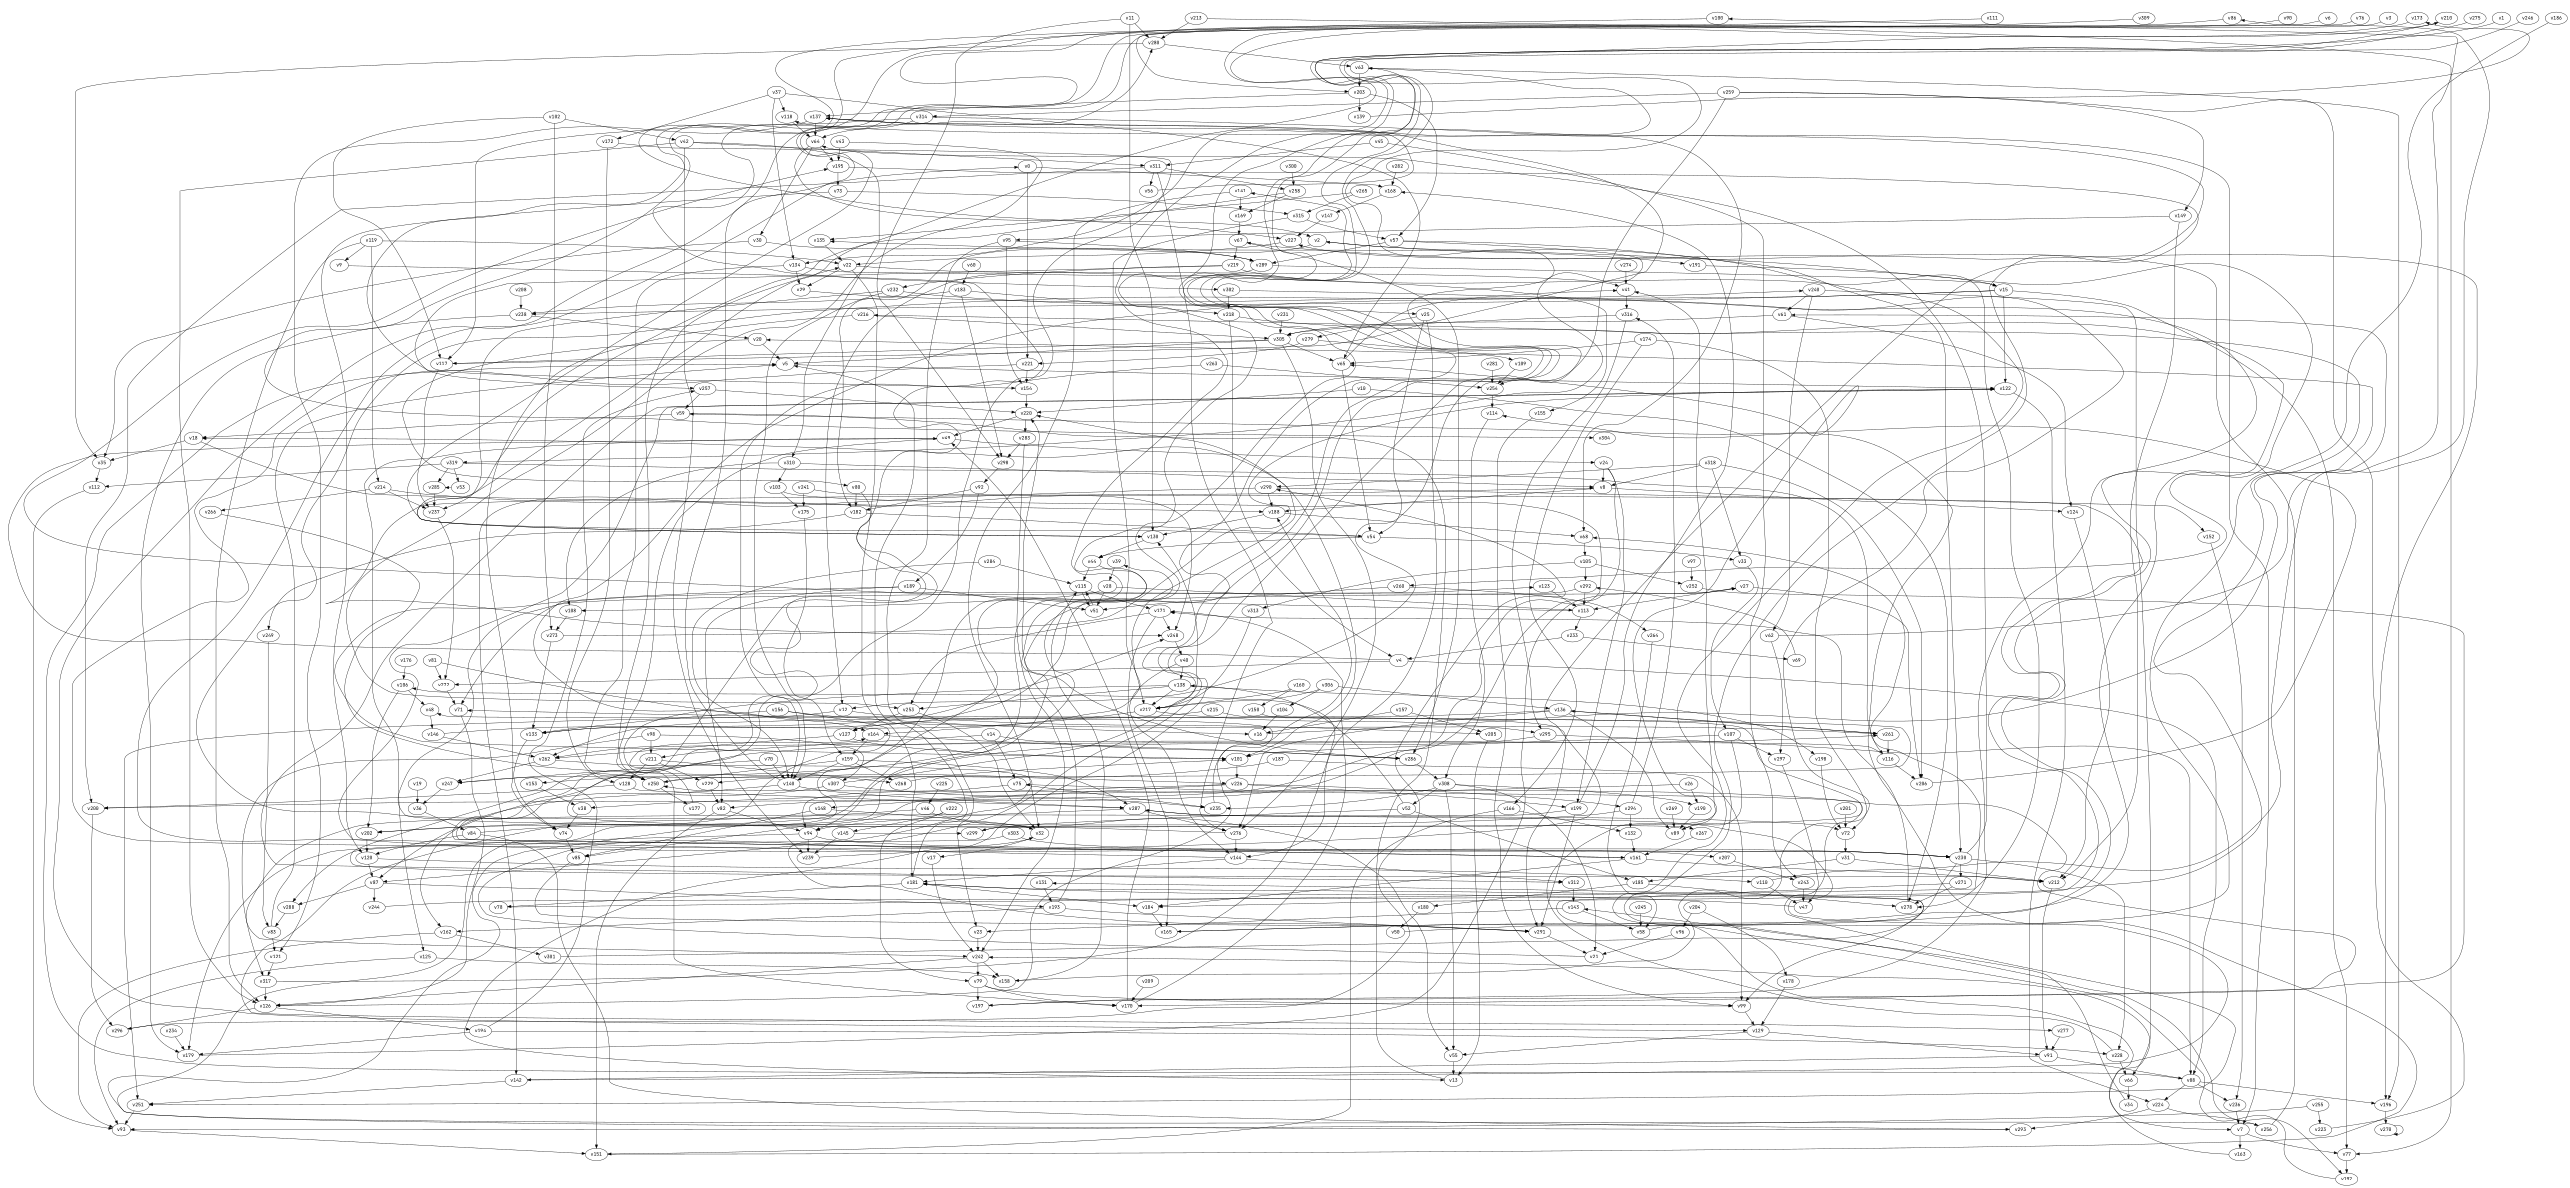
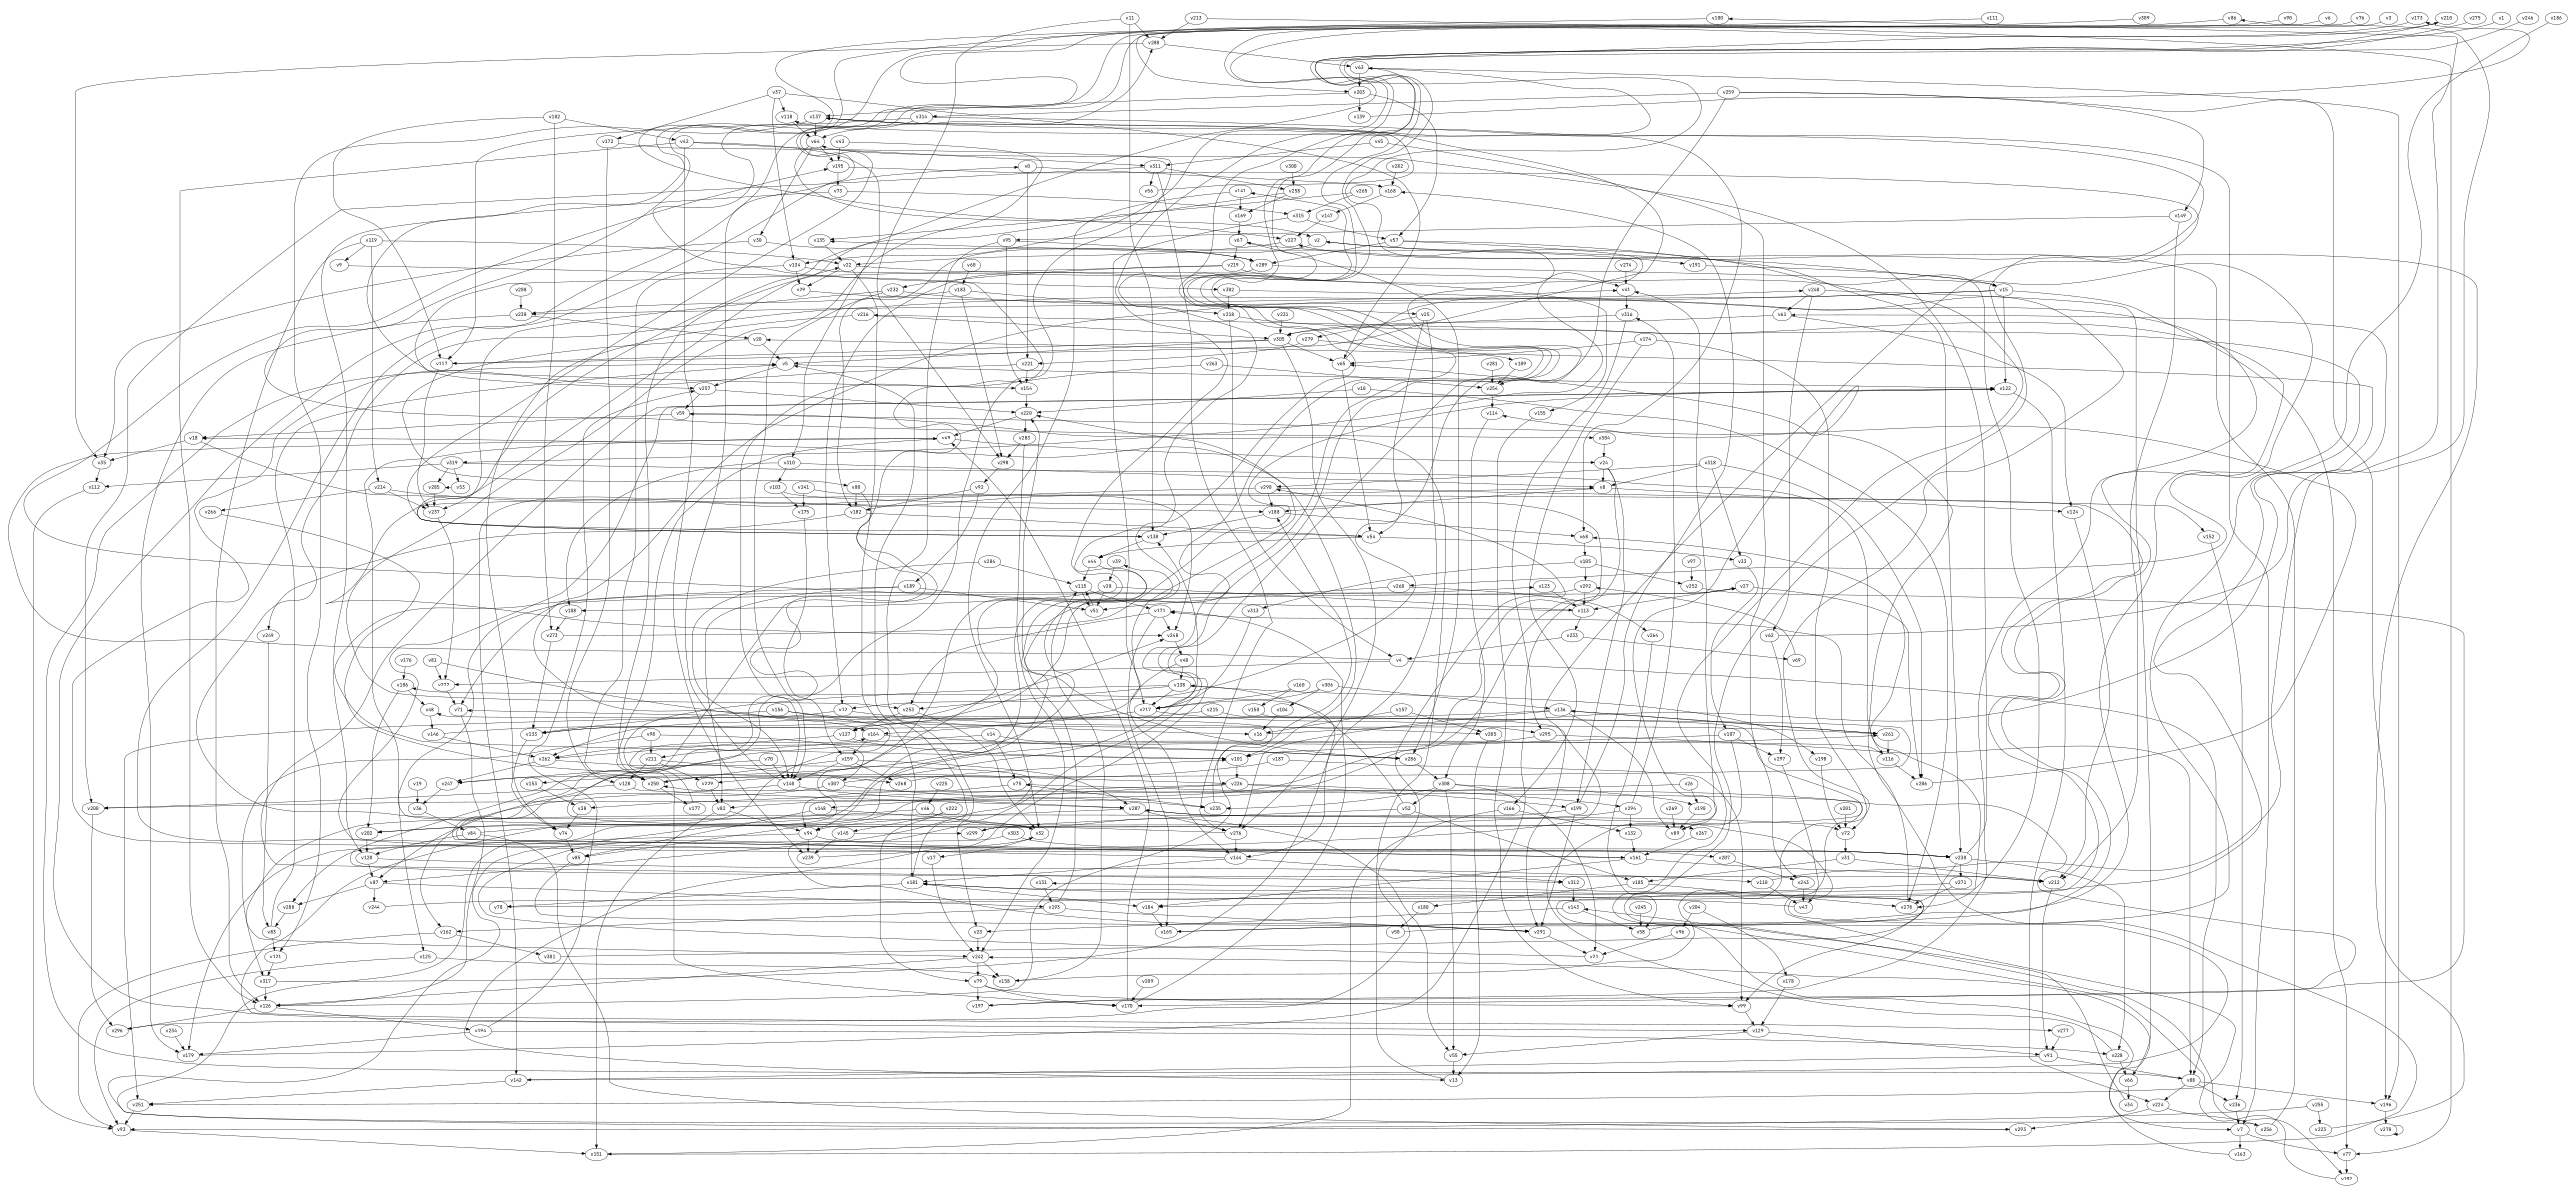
none -> (747, 376)
none -> (1604, 449)
